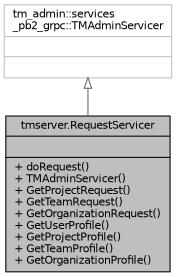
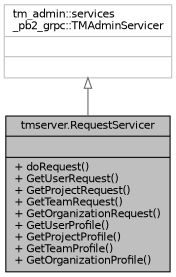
(70, 179) -> (67, 179)
